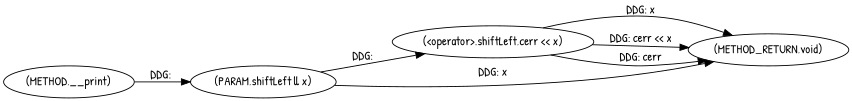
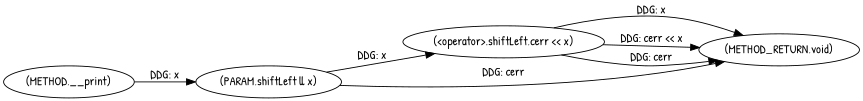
(364, 57) -> (372, 56)
(493, 73) -> (504, 73)
(162, 75) -> (165, 75)
